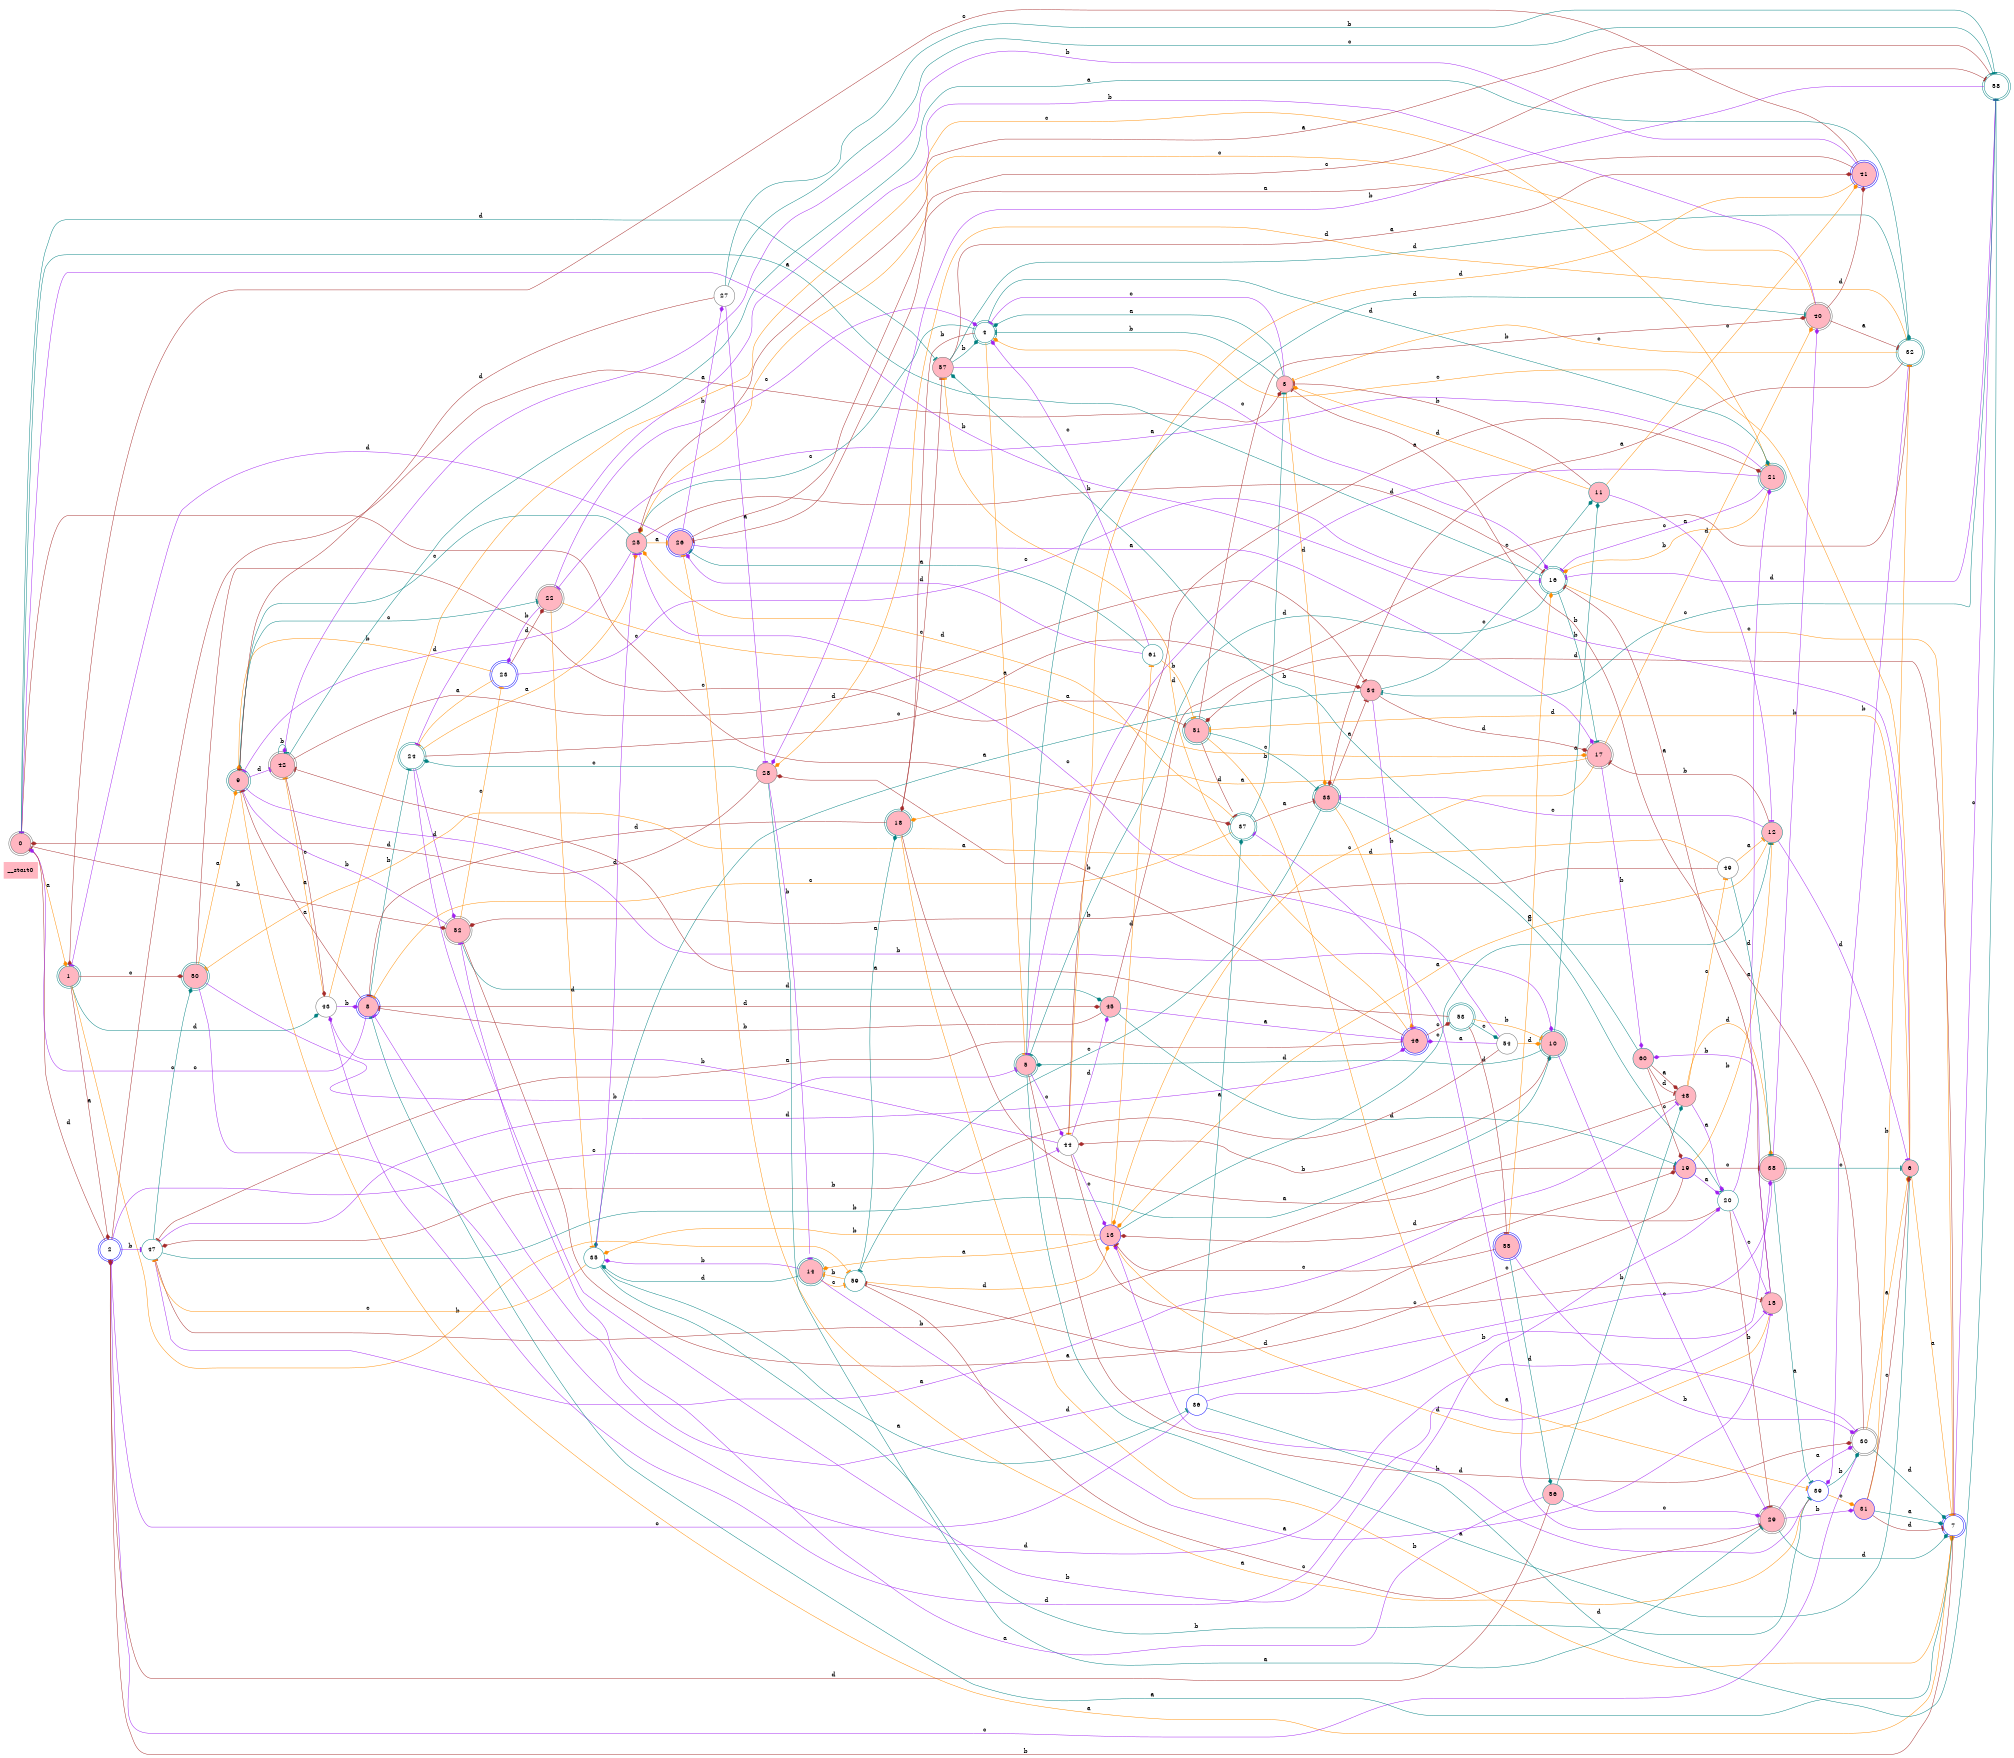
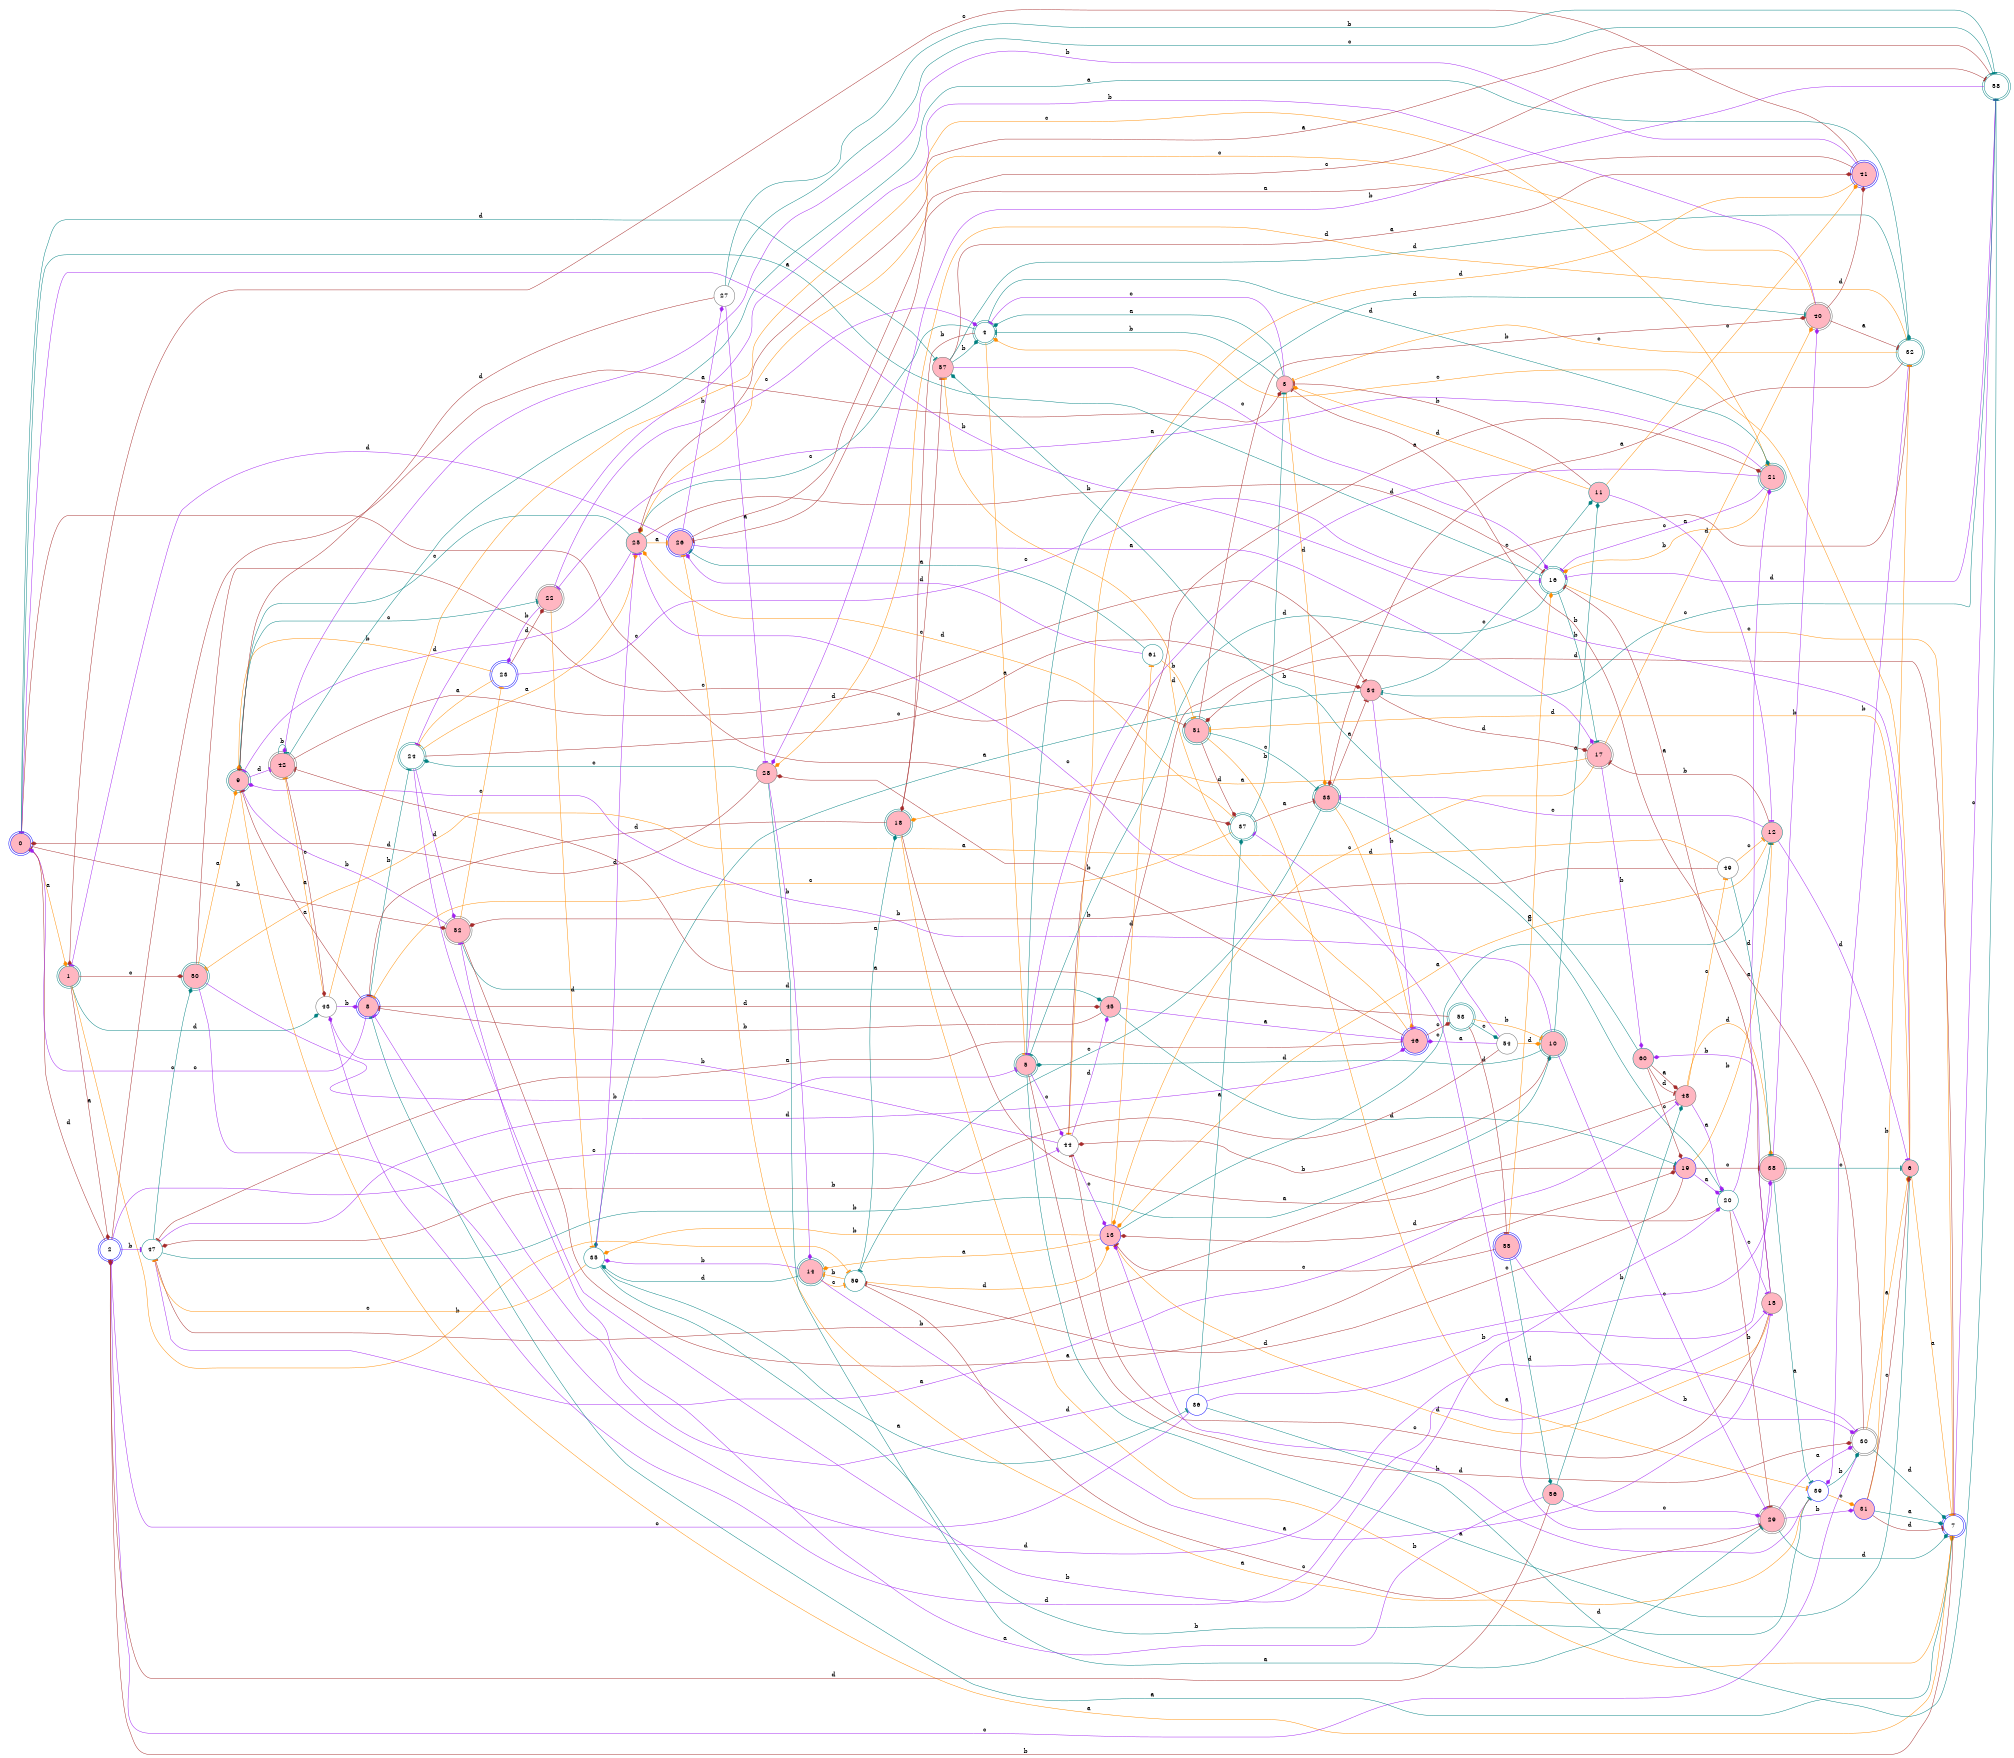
(1085, 488) -> none
(1069, 704) -> none
(1216, 777) -> (1216, 777)
(21, 844) -> (21, 844)
(1749, 846) -> (1749, 846)
(21, 870) -> none
(893, 954) -> (910, 925)
(797, 1018) -> (797, 1018)
(1369, 1310) -> (1365, 1425)
